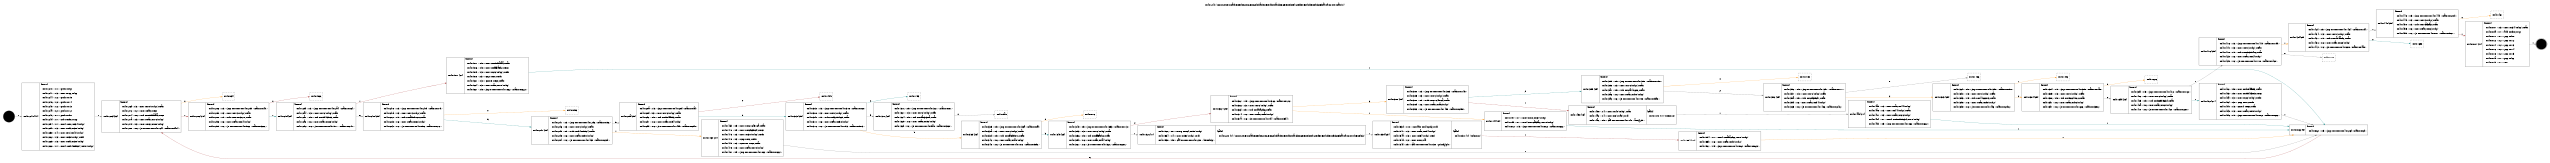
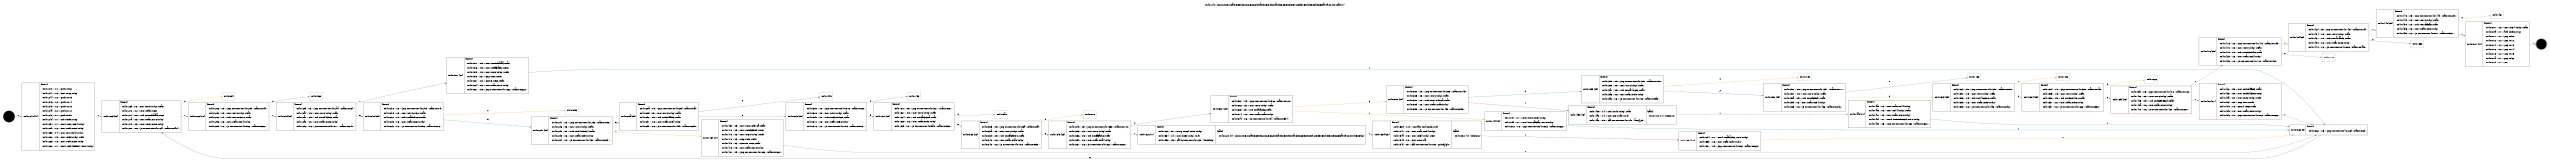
(910, 138) -> (957, 125)
